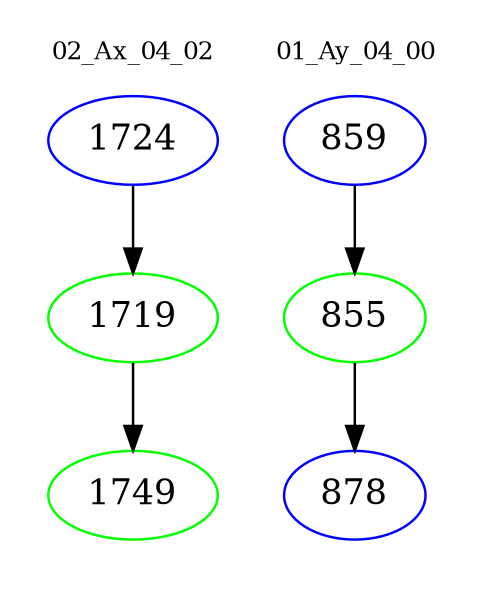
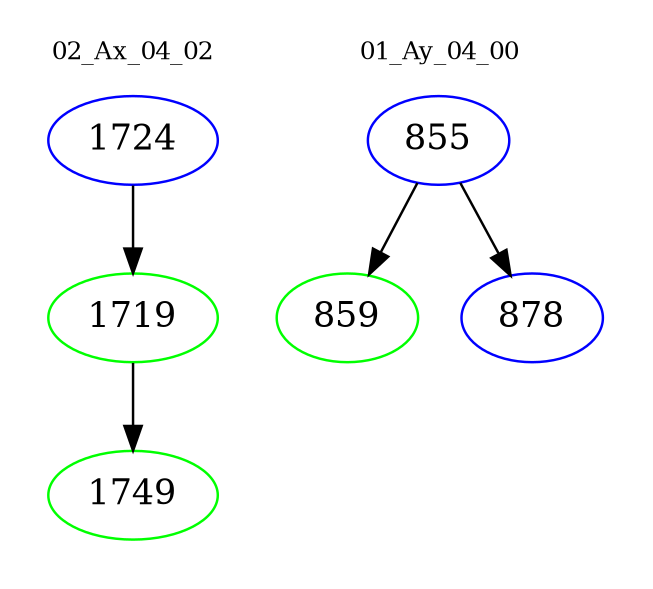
(355, 140) -> (347, 318)
(355, 217) -> (399, 218)
(355, 318) -> (439, 140)
